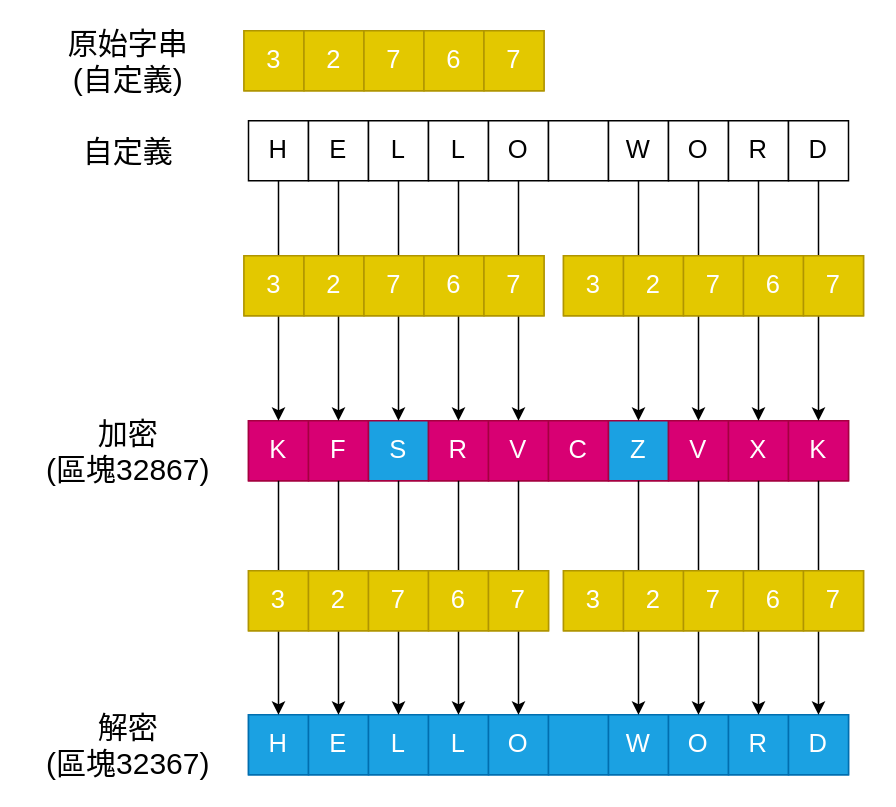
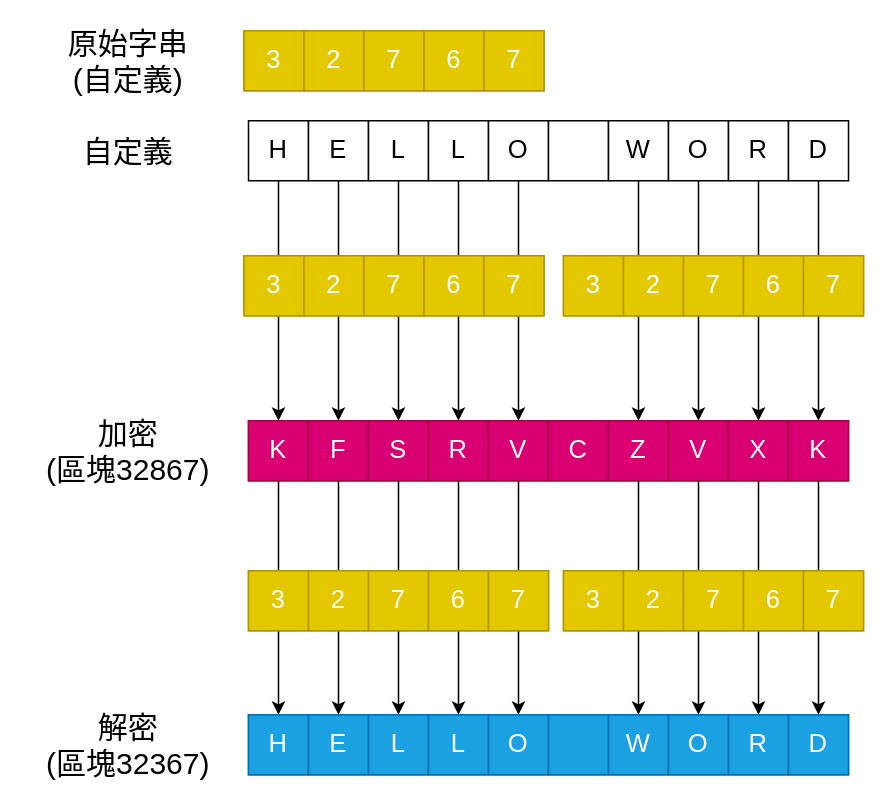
(398, 451) -> (398, 451)
(638, 451) -> (638, 451)
